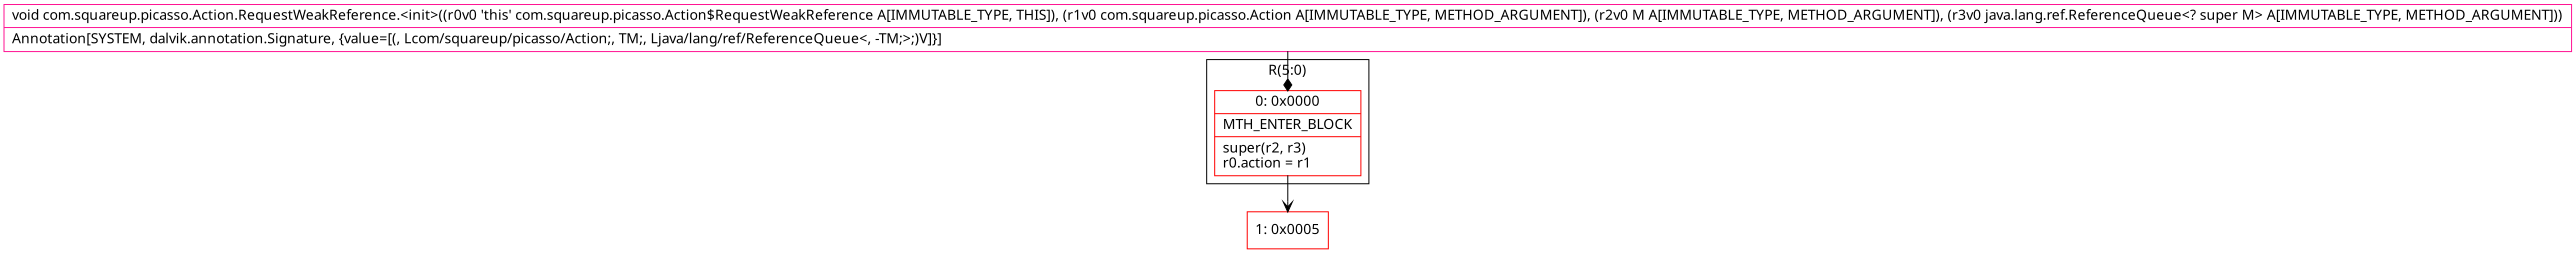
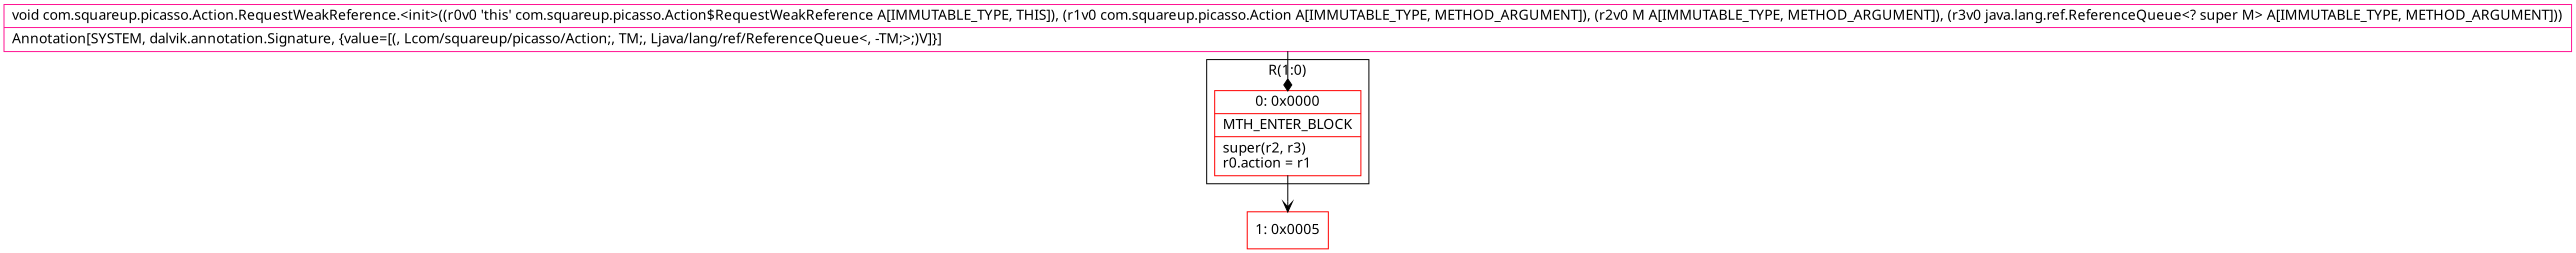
(1288, 71) -> (1288, 71)
